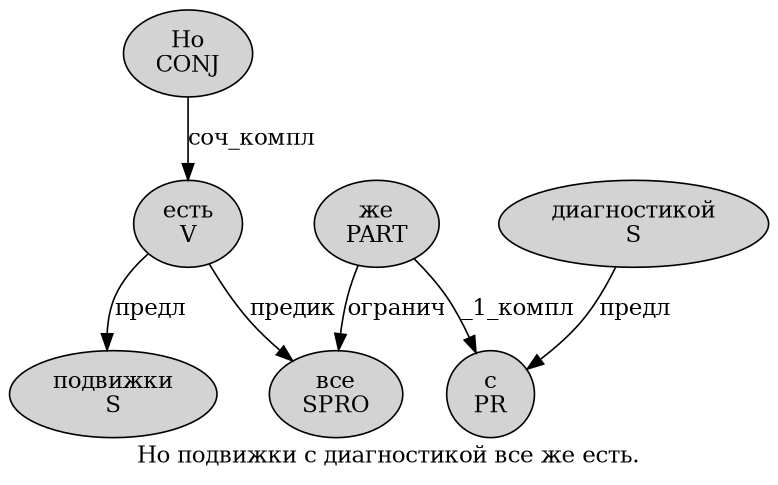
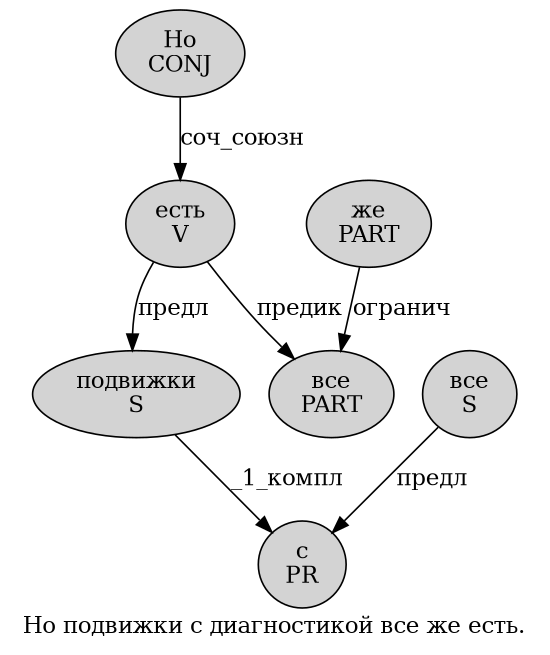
(252, 139) -> (242, 139)
(634, 224) -> (470, 394)
(446, 295) -> (217, 478)
(336, 394) -> (331, 394)
